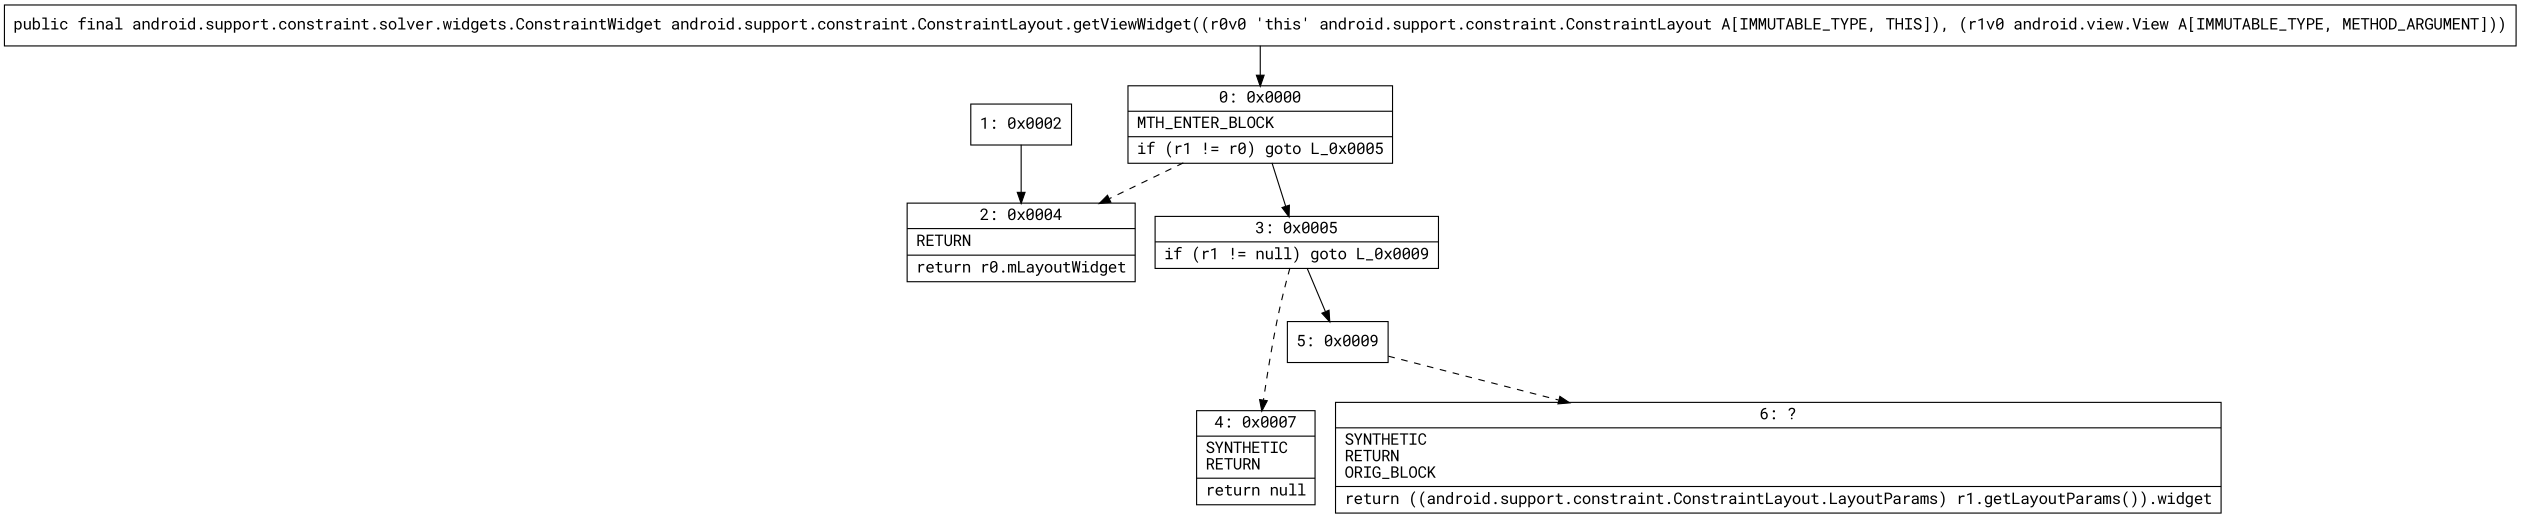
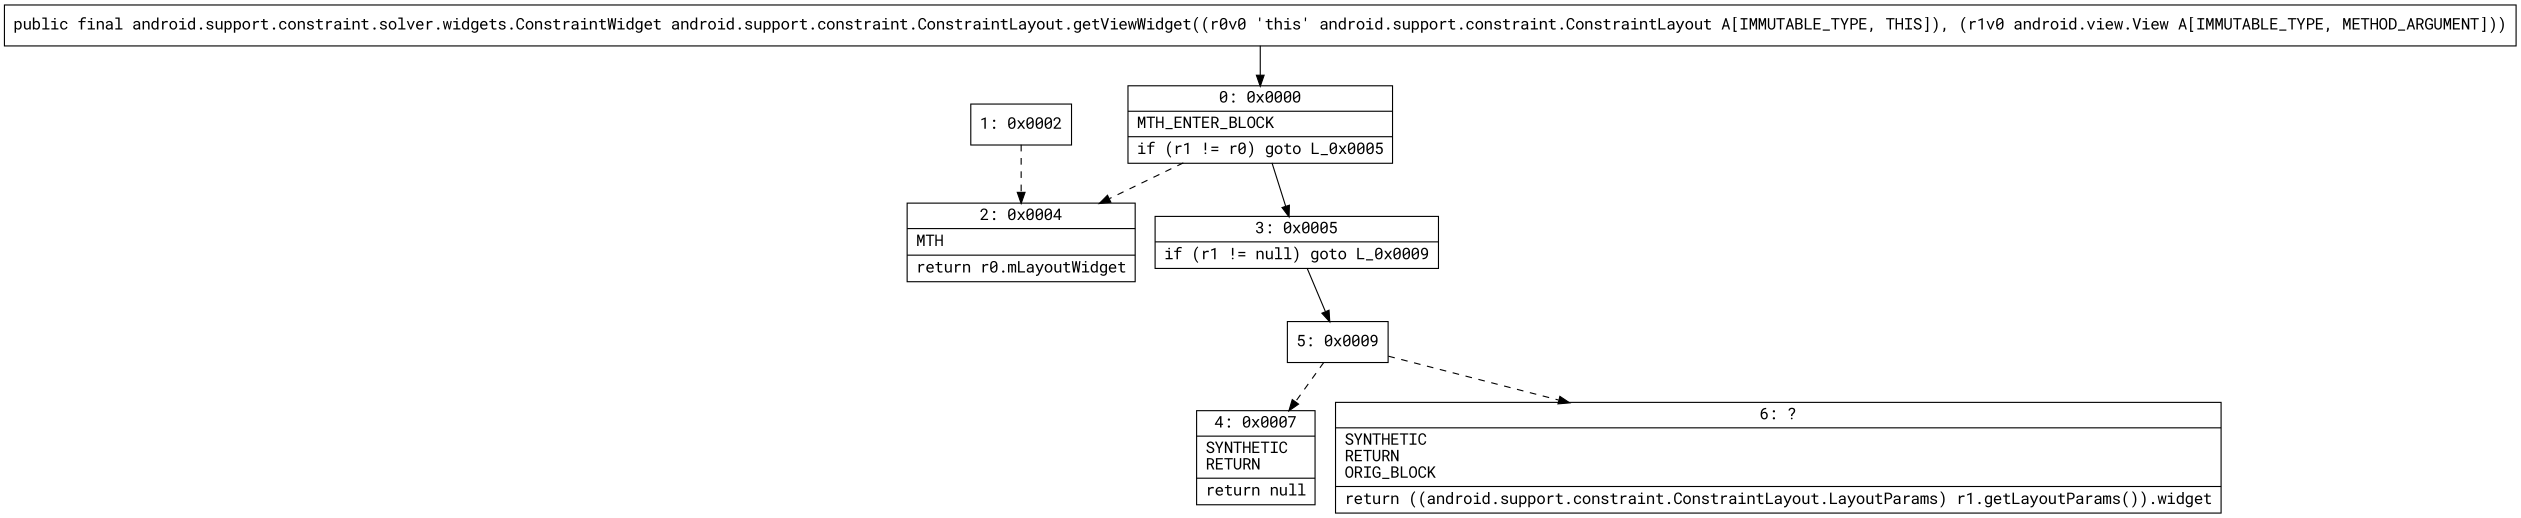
(1021, 168) -> (1021, 168)
(944, 241) -> (930, 241)
(1275, 334) -> (1310, 382)
